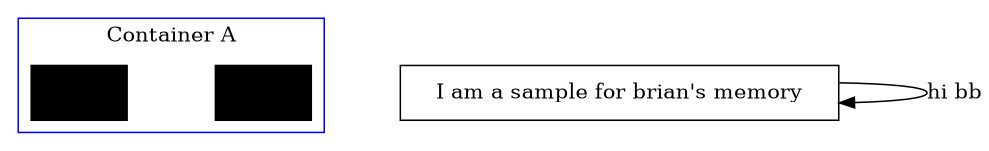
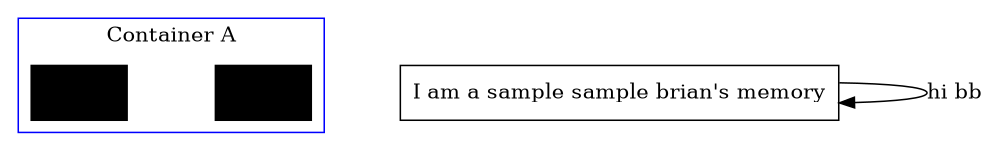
(620, 93) -> (620, 93)
